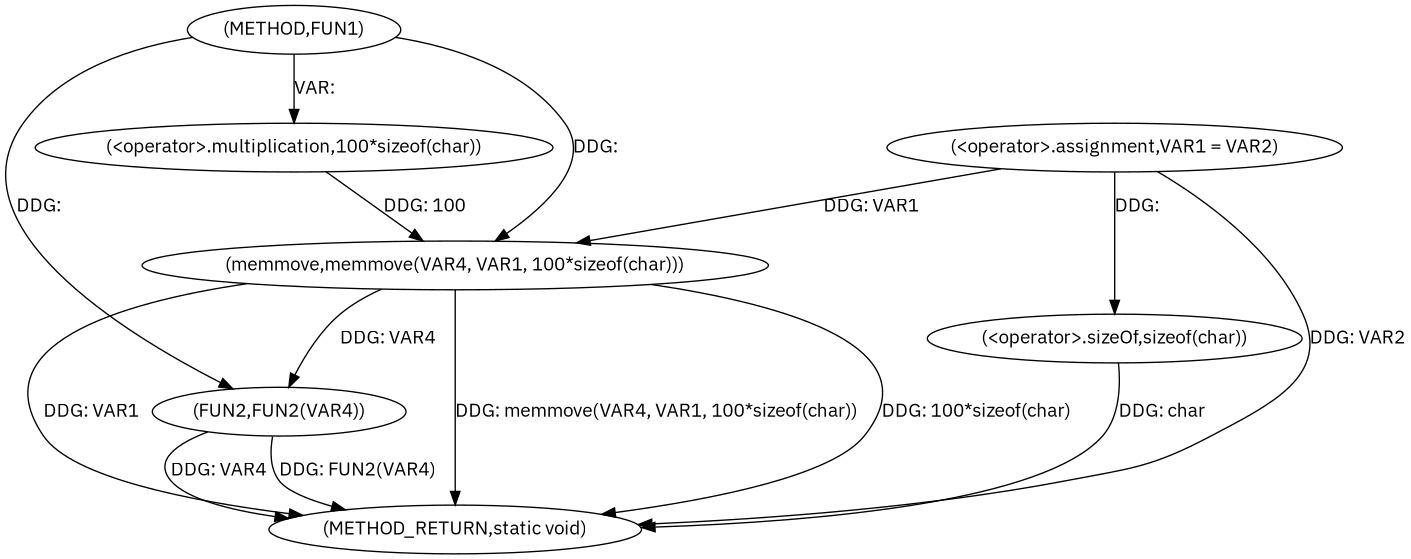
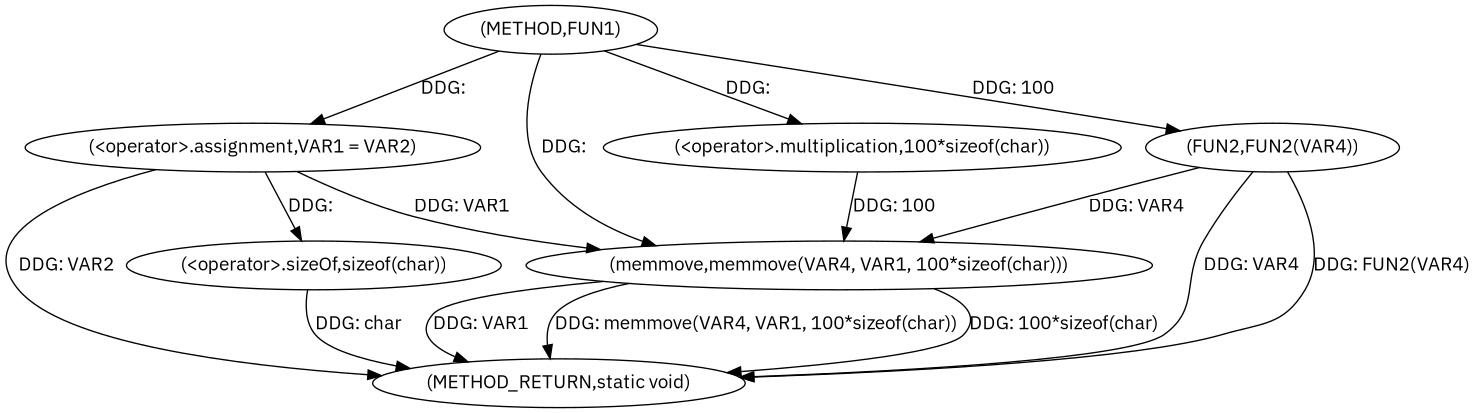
none -> (411, 85)
(317, 89) -> (751, 89)
(42, 207) -> (1013, 89)
(330, 324) -> (1066, 202)
